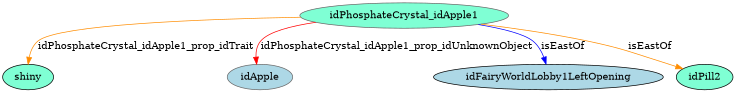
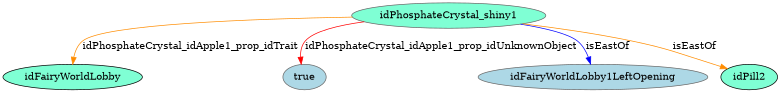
(404, 16) -> (449, 16)
(28, 77) -> (73, 77)
(260, 77) -> (305, 77)
(548, 77) -> (593, 77)
